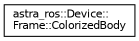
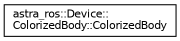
(70, 21) -> (90, 21)
